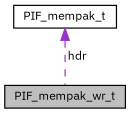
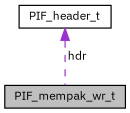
(65, 17) -> (65, 17)
